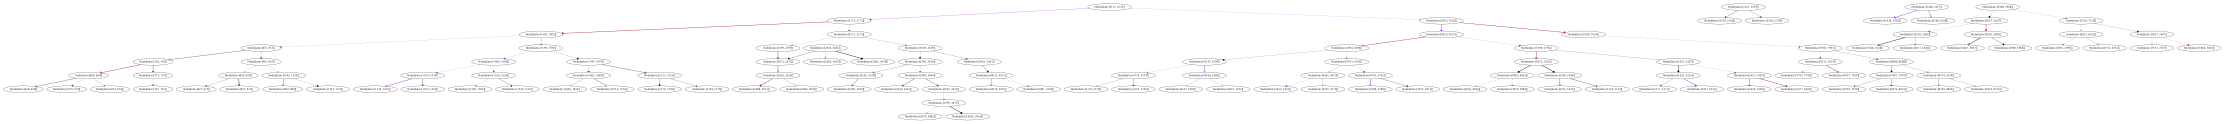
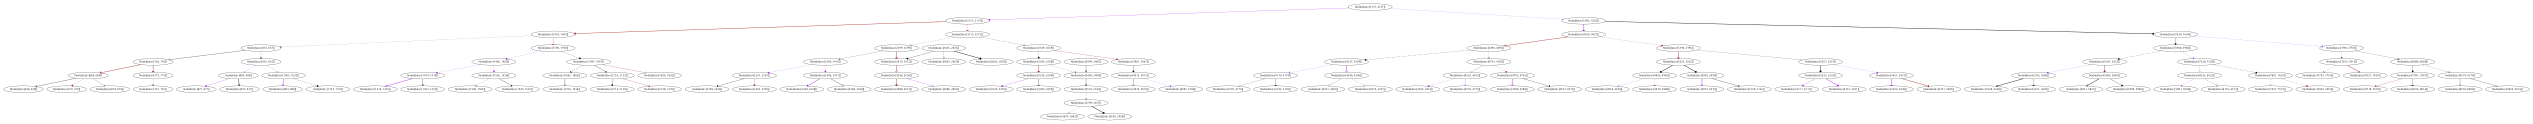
(1512, 28) -> (1879, 28)
(1915, 41) -> (2034, 82)
none -> (2176, 41)
none -> (825, 62)
(891, 69) -> (1039, 68)
(577, 82) -> (623, 69)
(909, 82) -> (1086, 68)
(1962, 82) -> (2483, 82)
none -> (991, 89)
